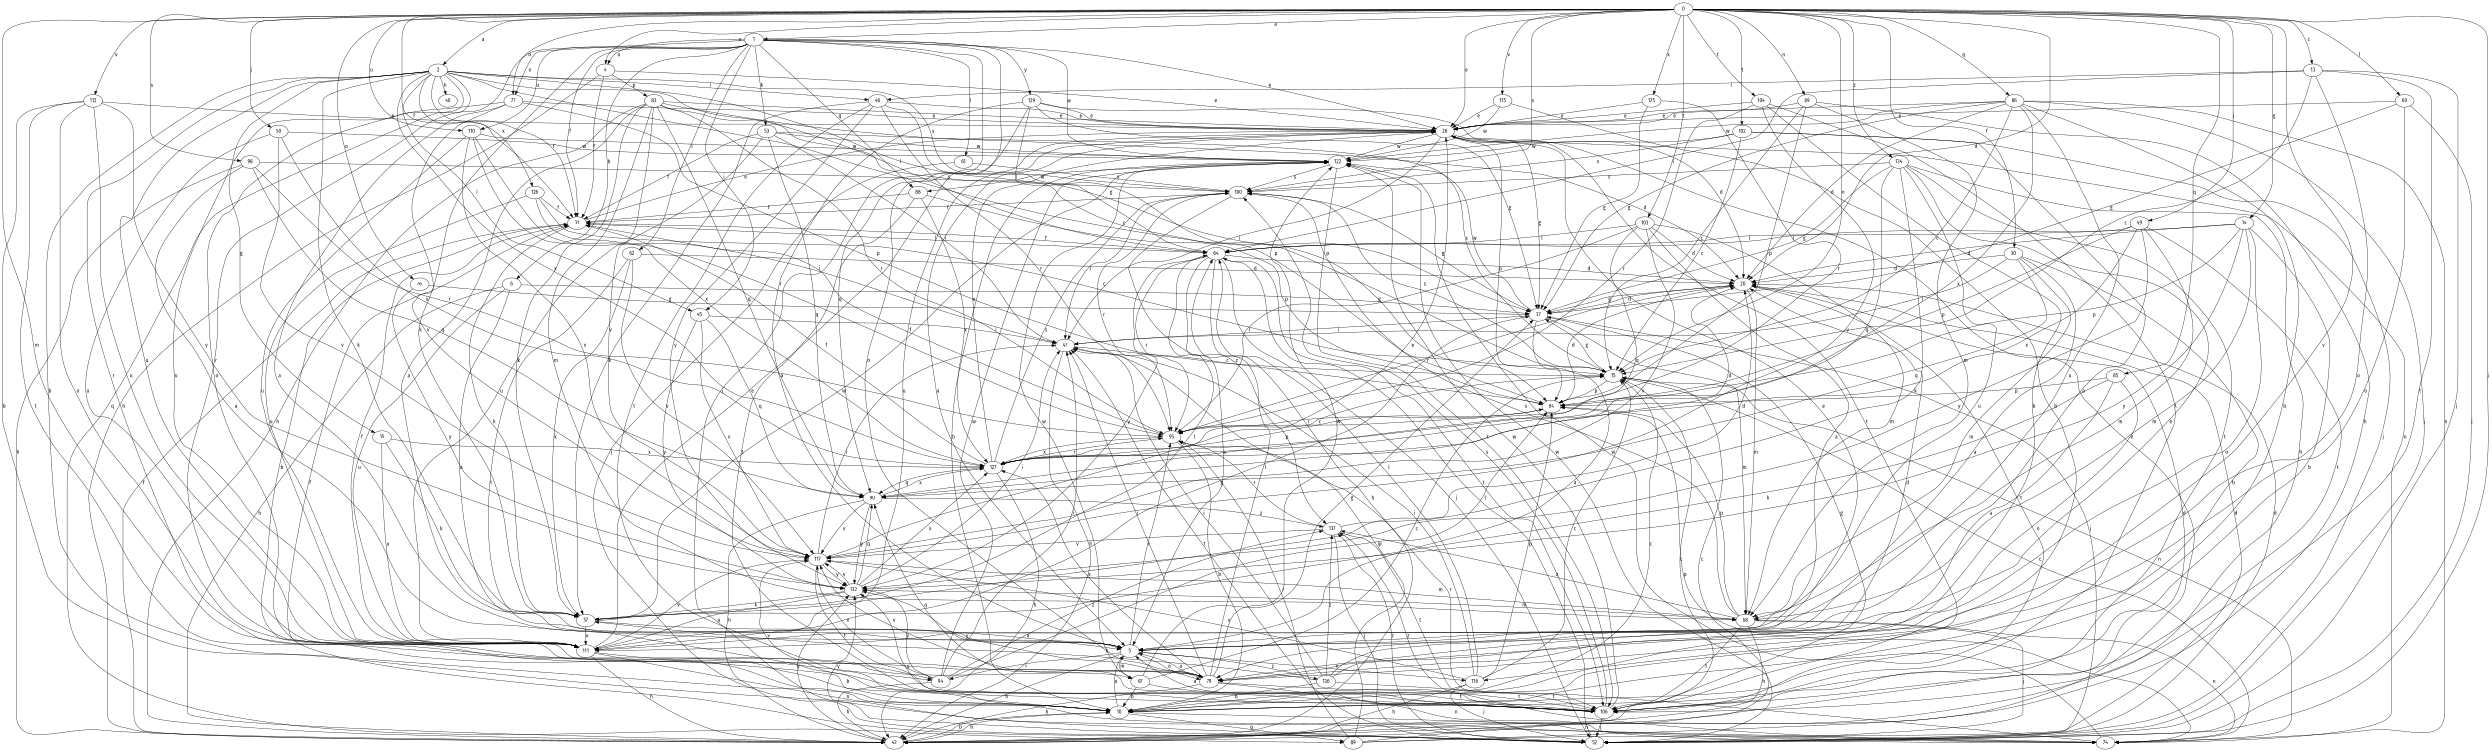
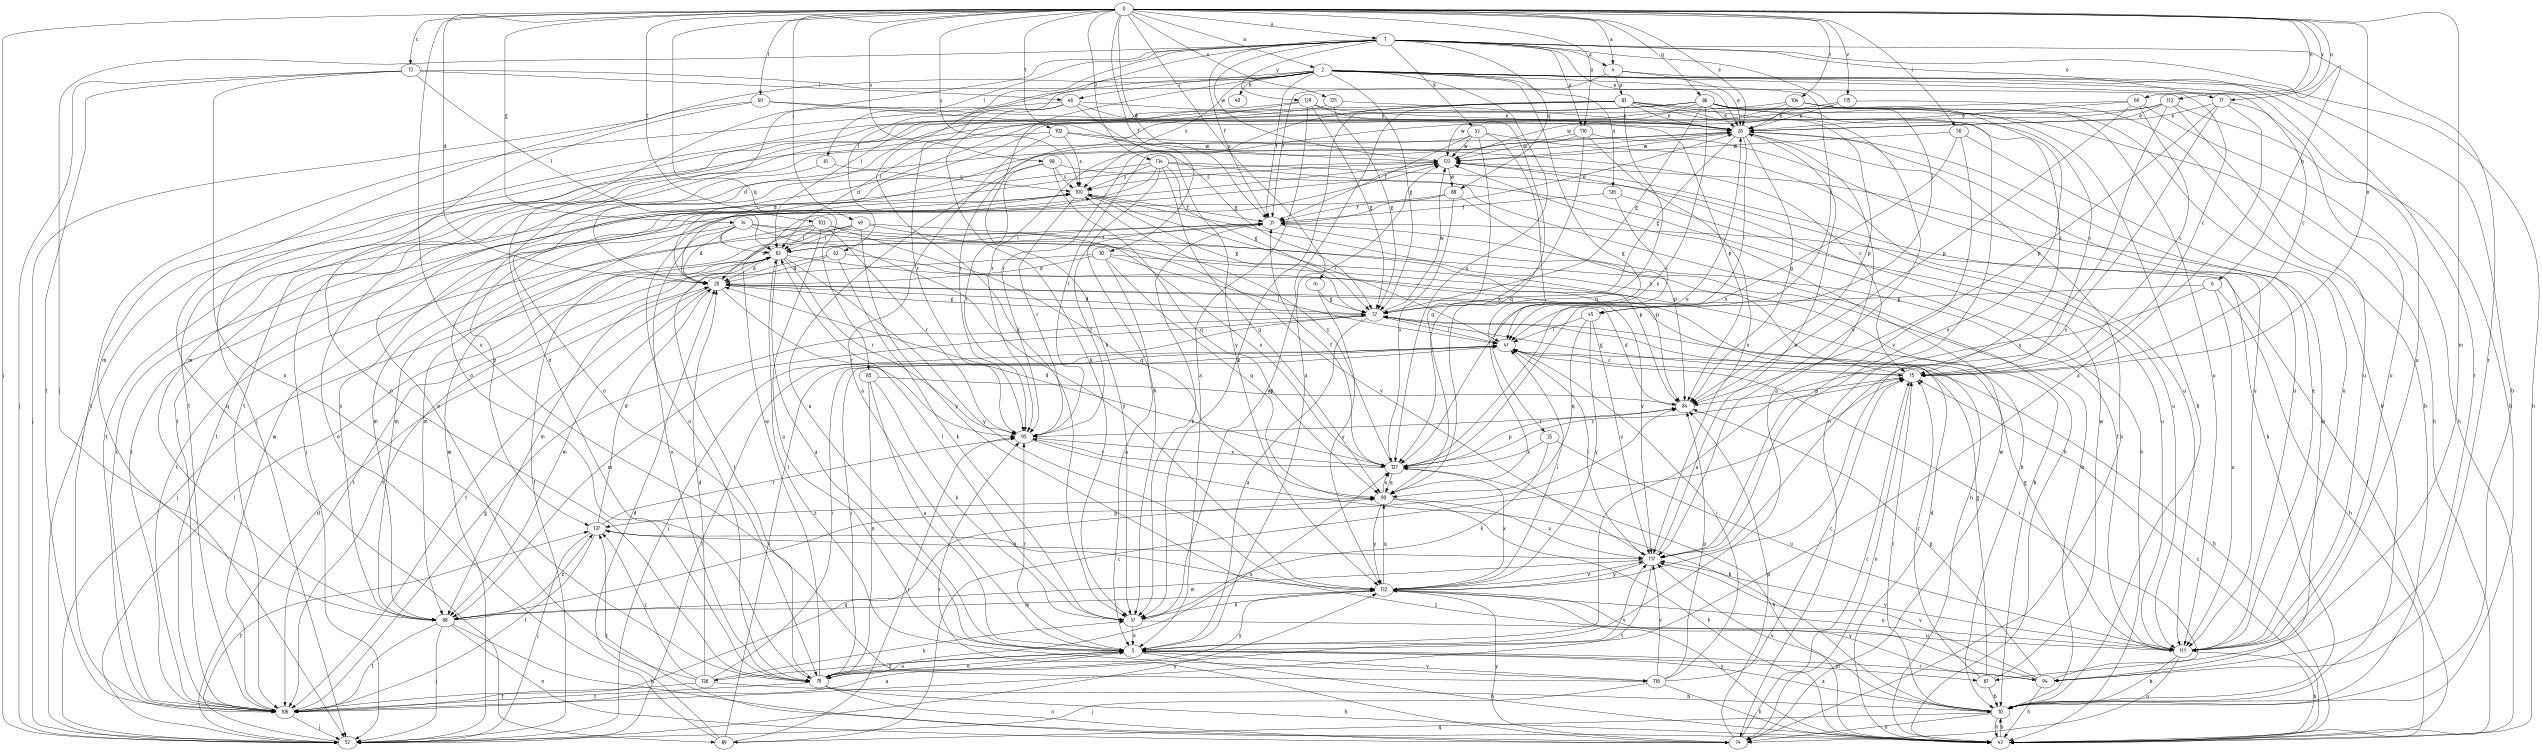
(1216, 254) -> (778, 254)
(1065, 281) -> none
(1436, 697) -> none
